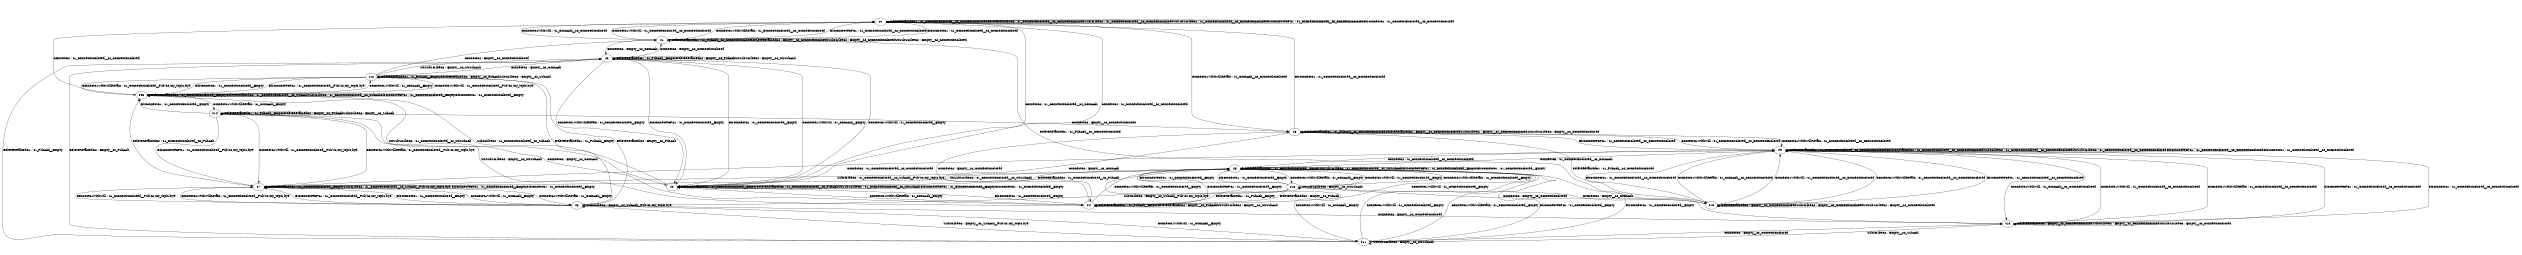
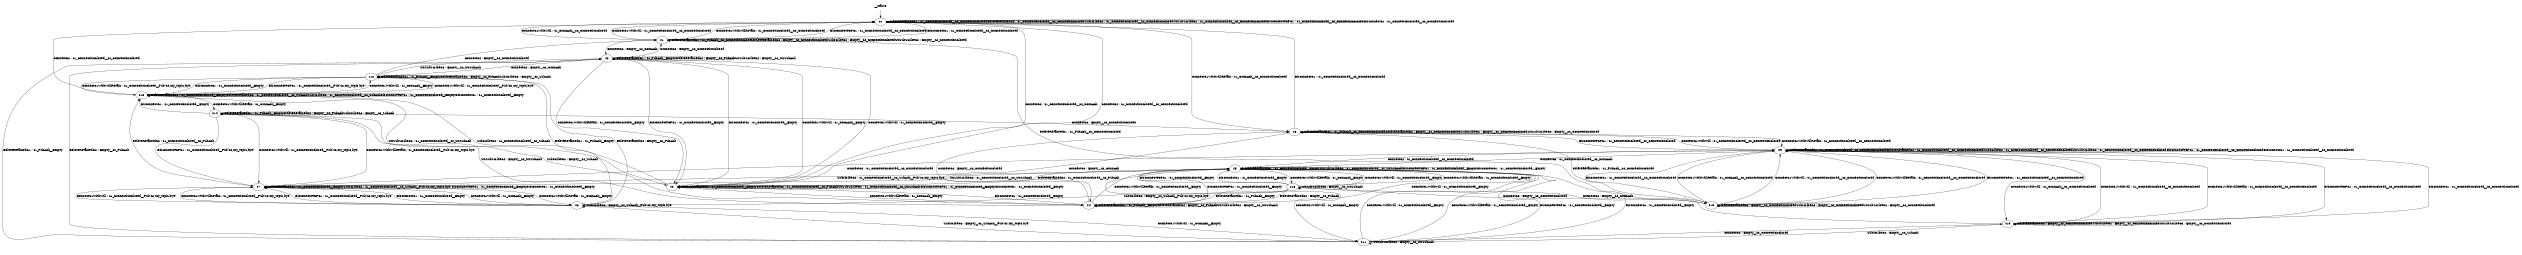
none -> (881, 6)
(141, 95) -> (141, 95)
(572, 159) -> (572, 159)
(1291, 215) -> none
